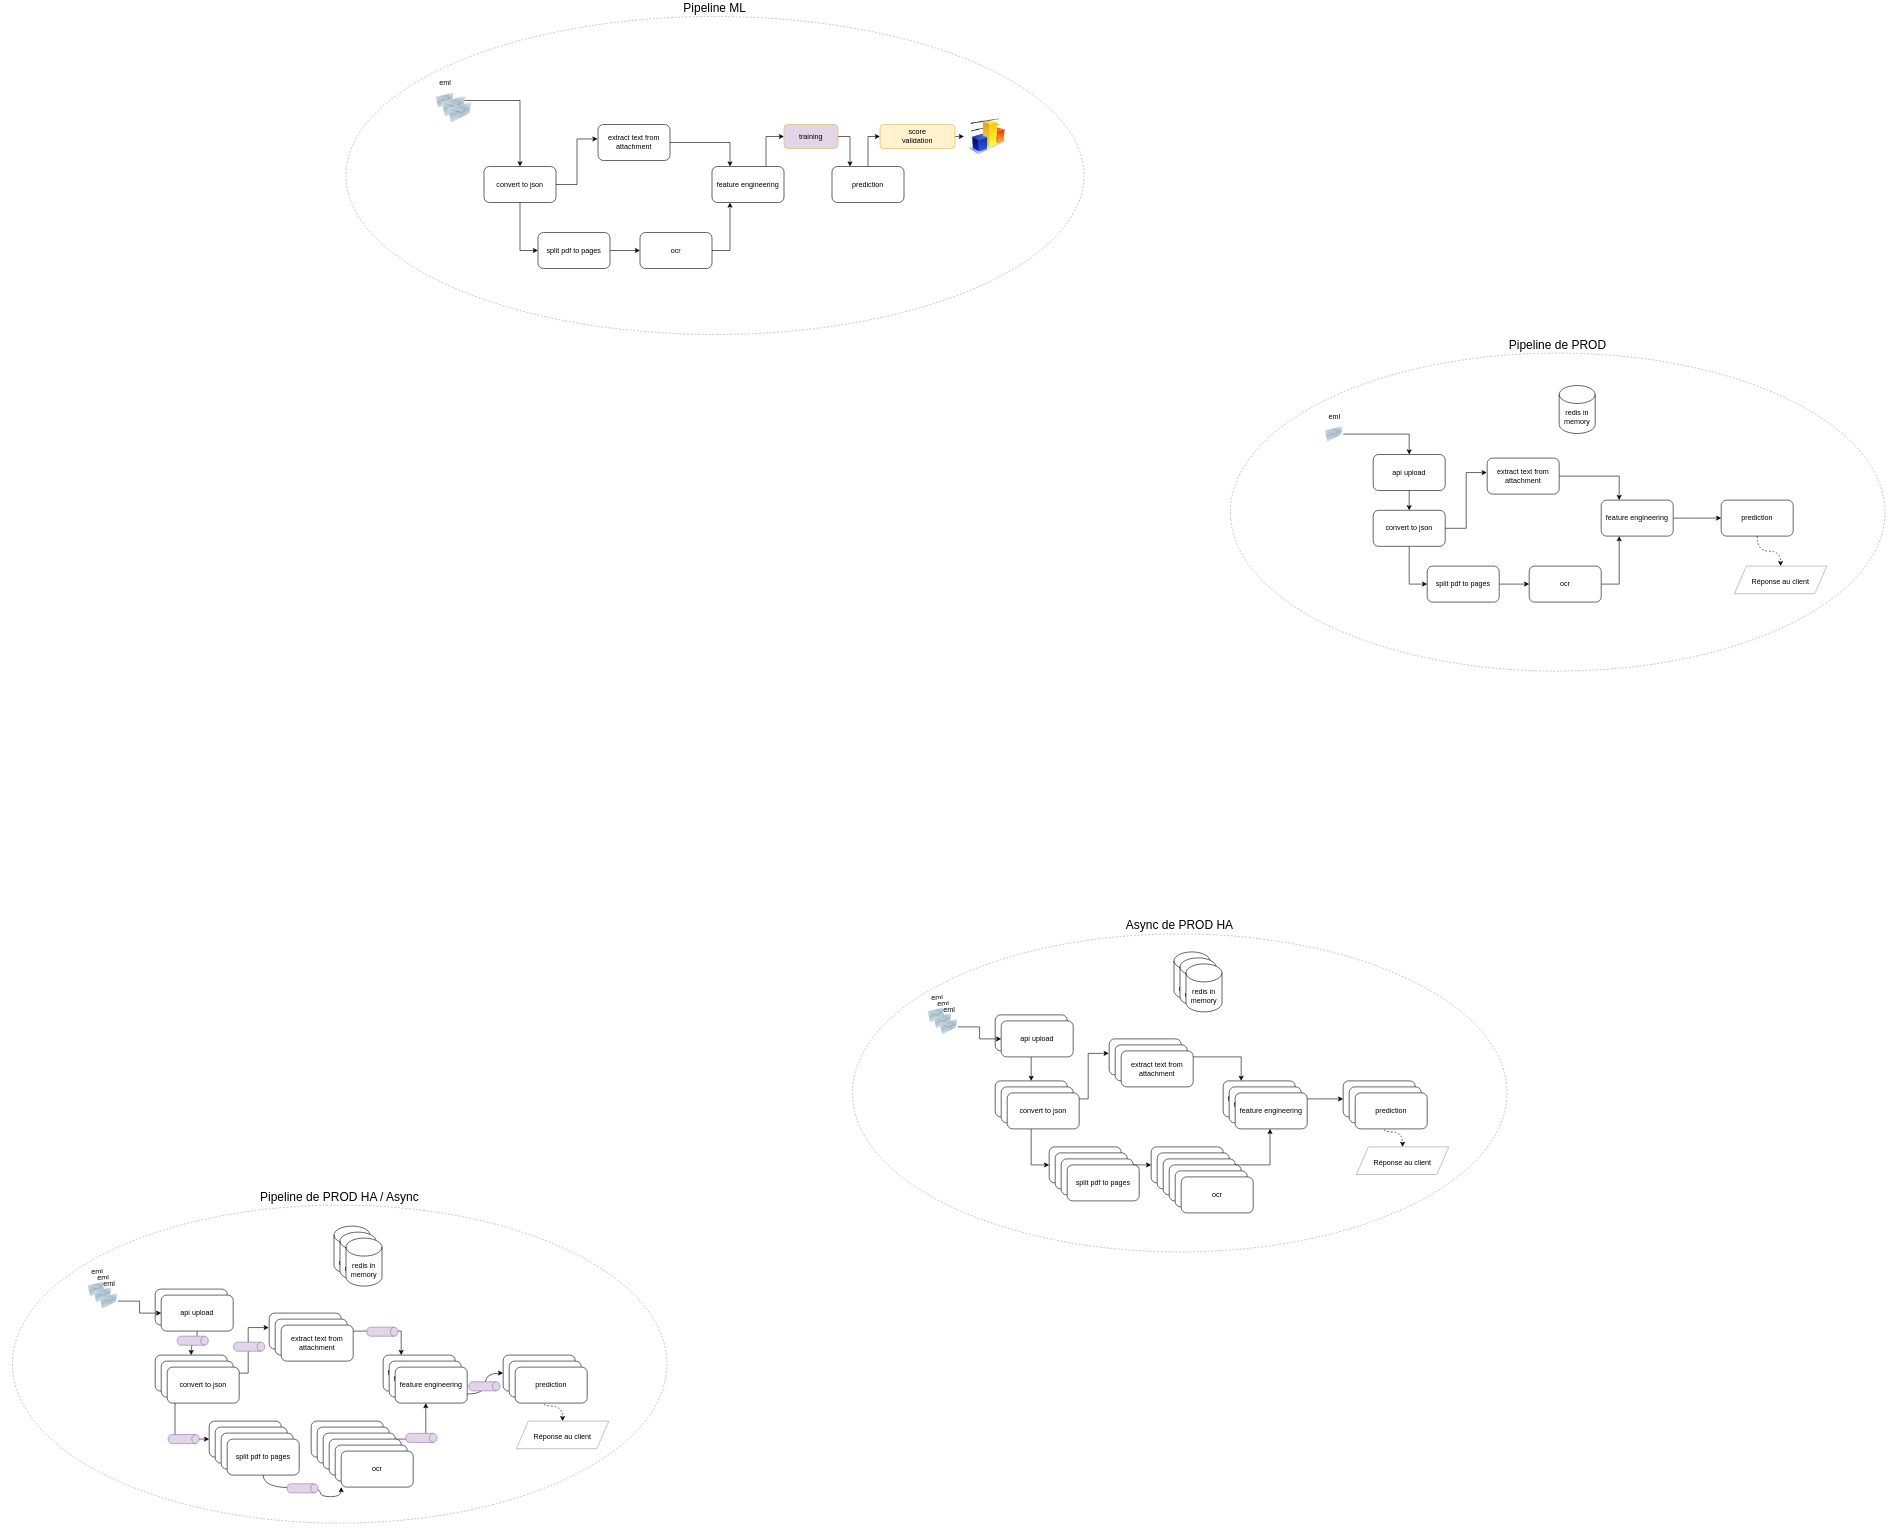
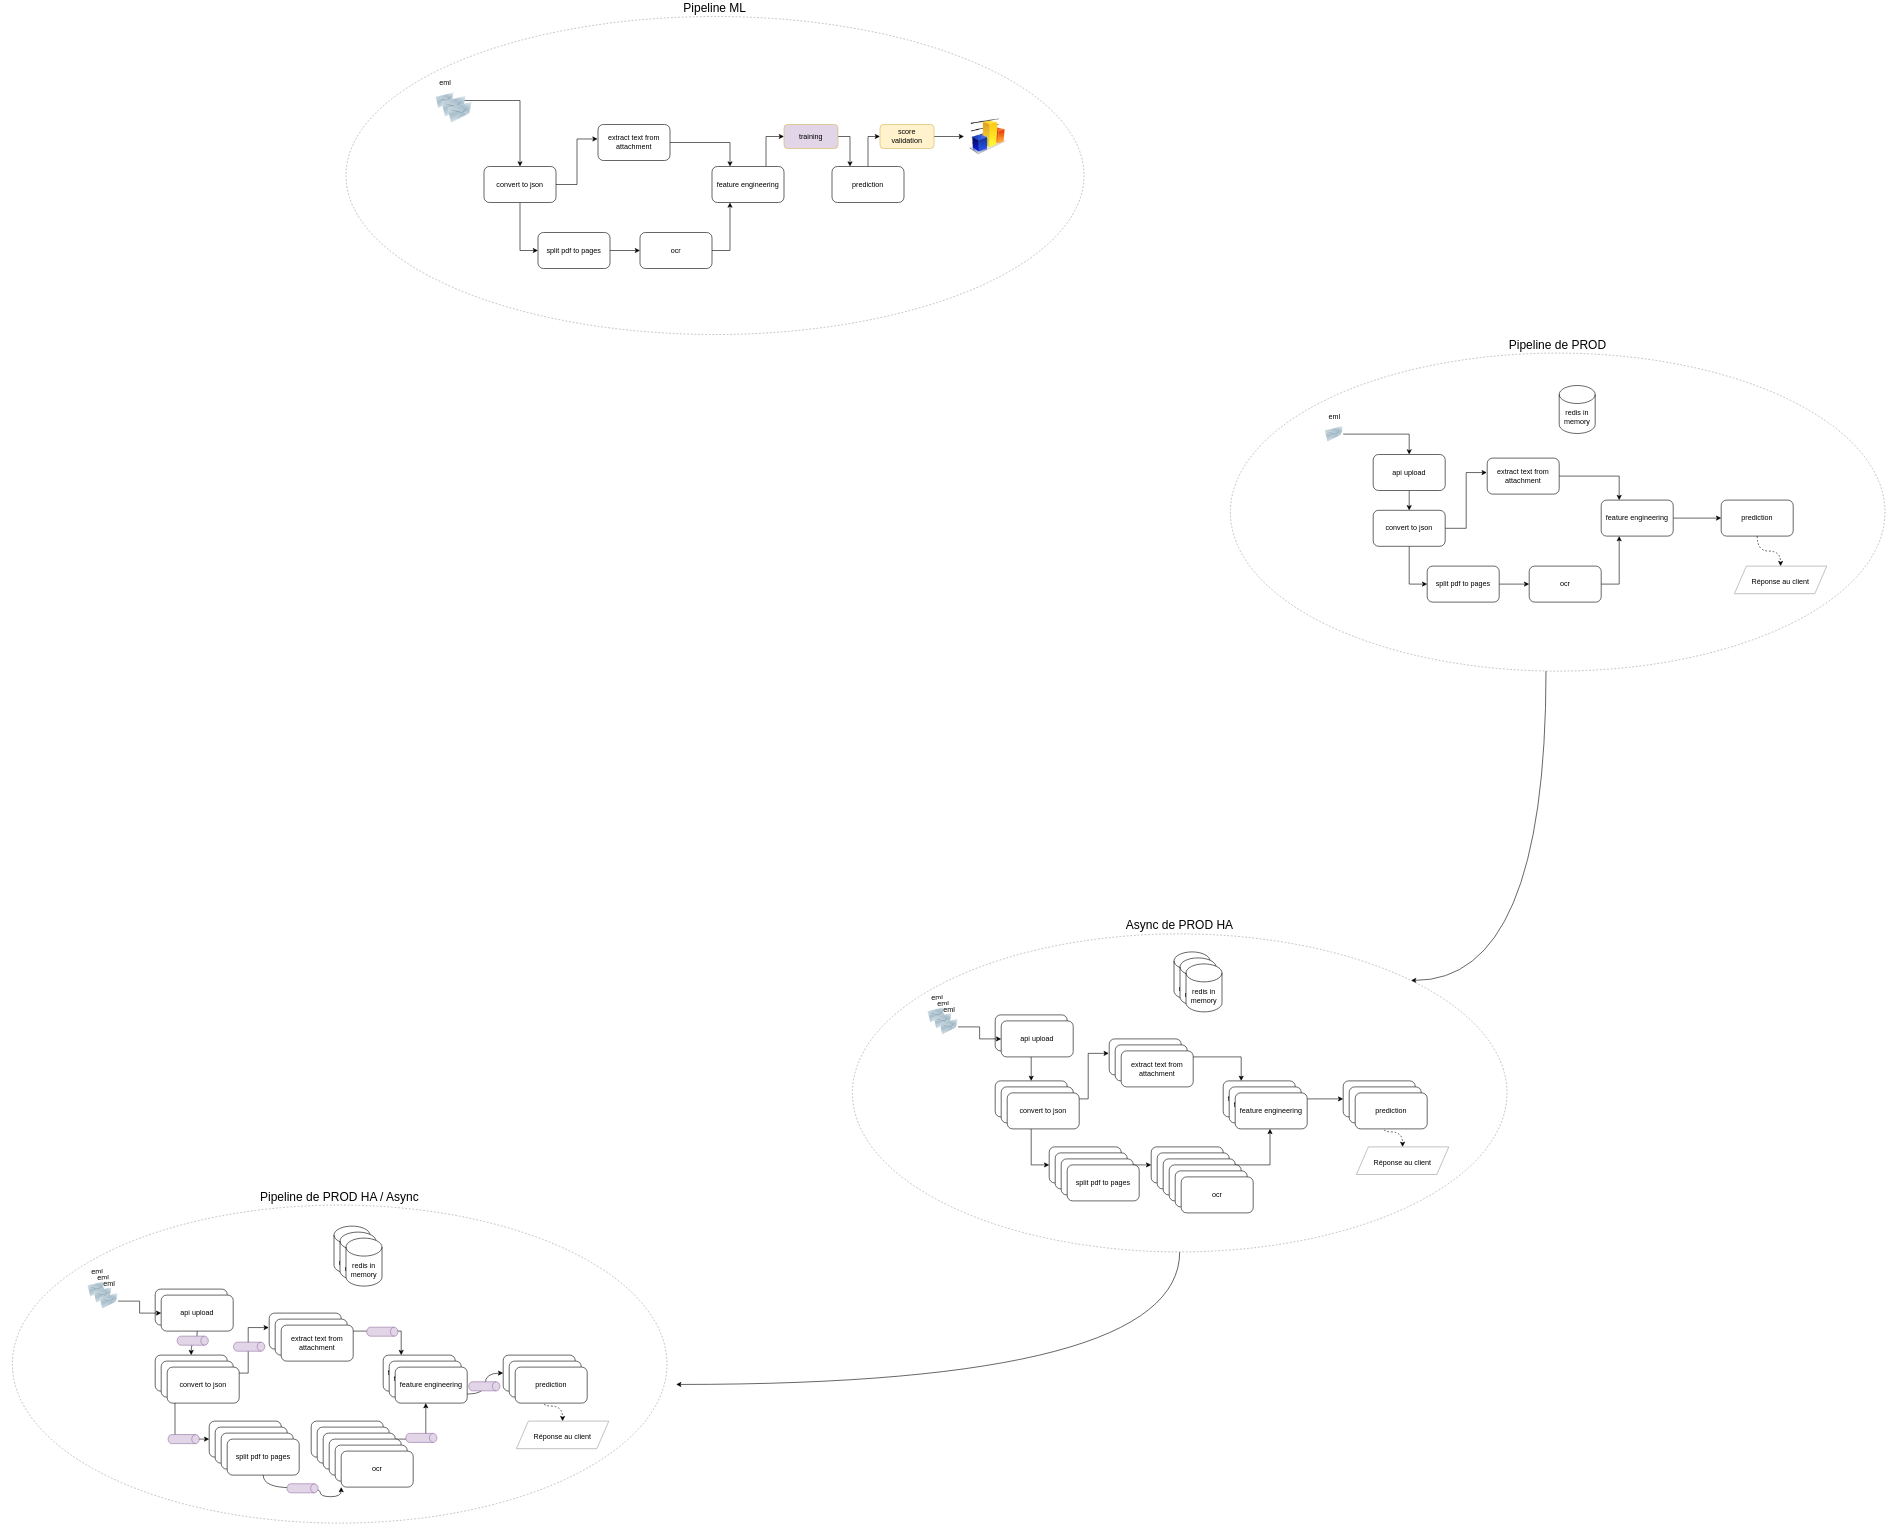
(917, 137) -> (907, 137)
none -> (1534, 831)
none -> (982, 1366)
